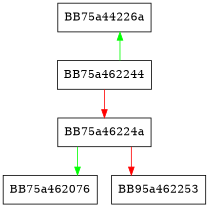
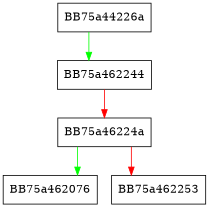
(120, 50) -> (89, 42)
(159, 190) -> (159, 190)
